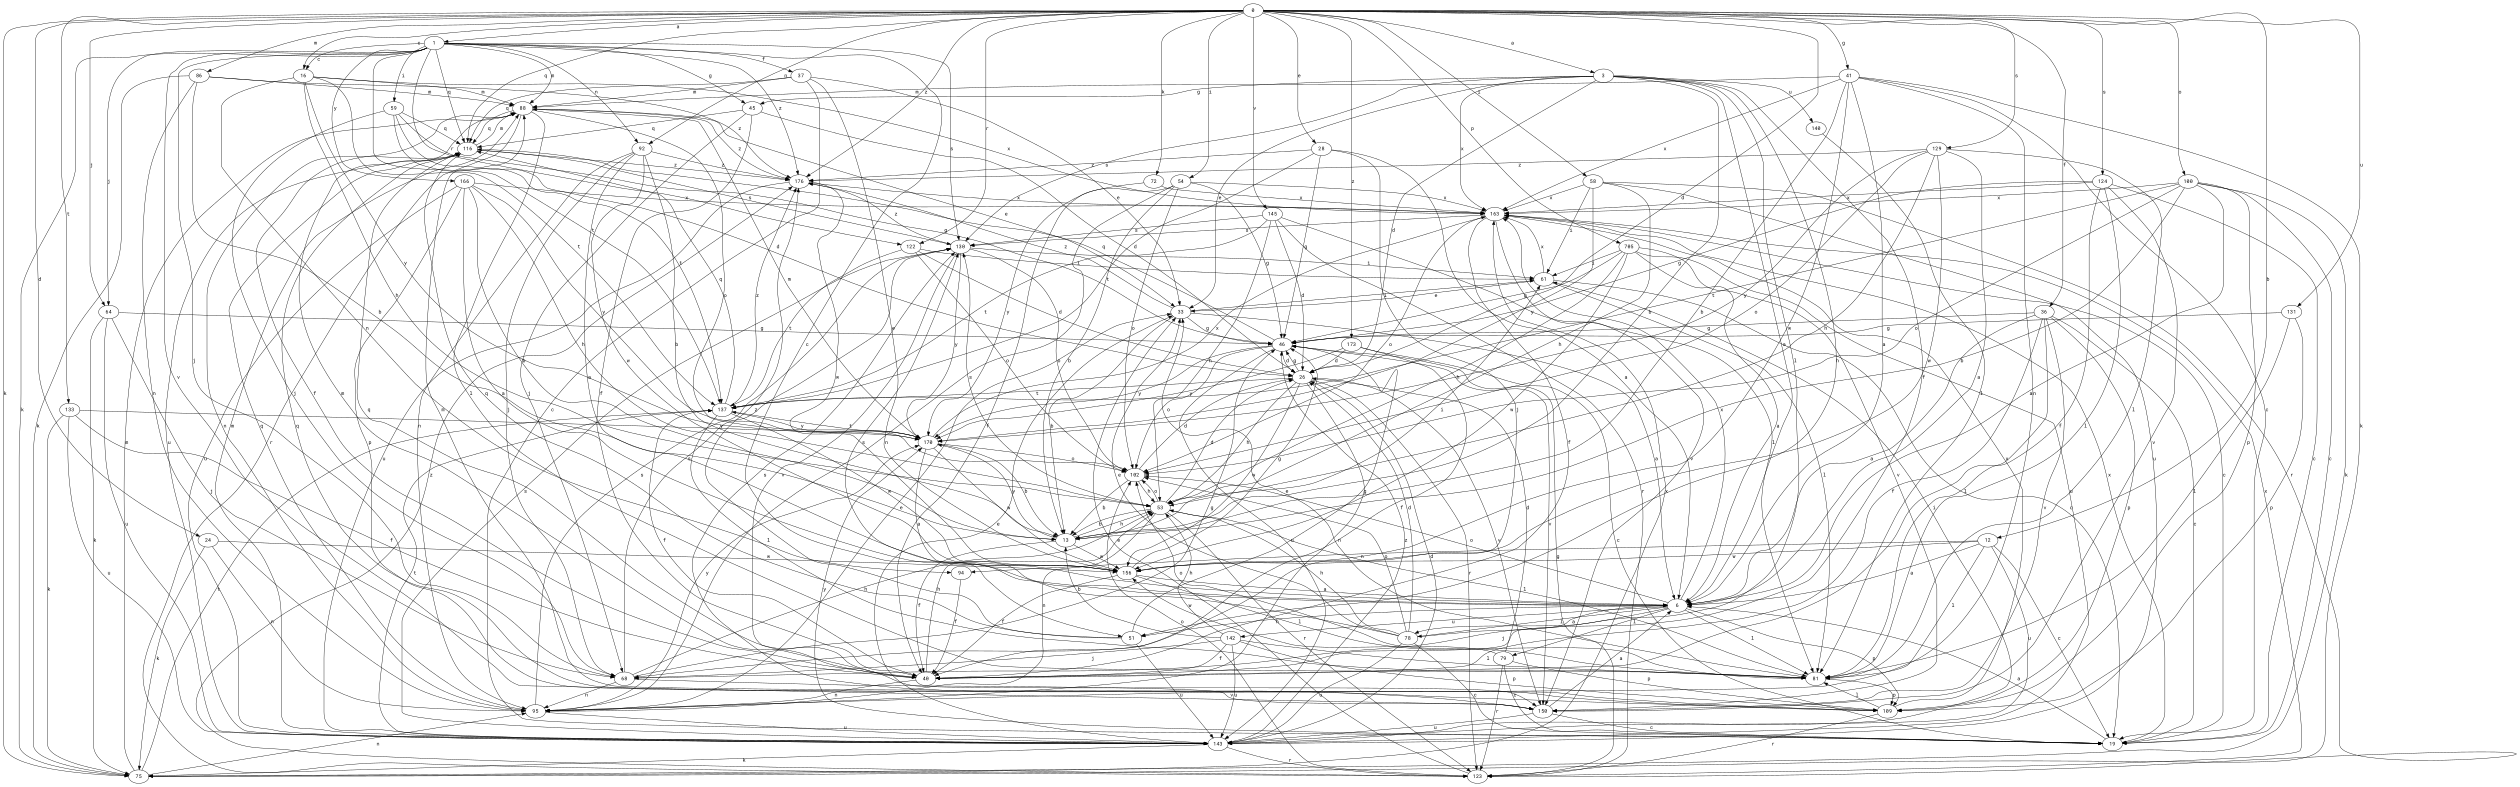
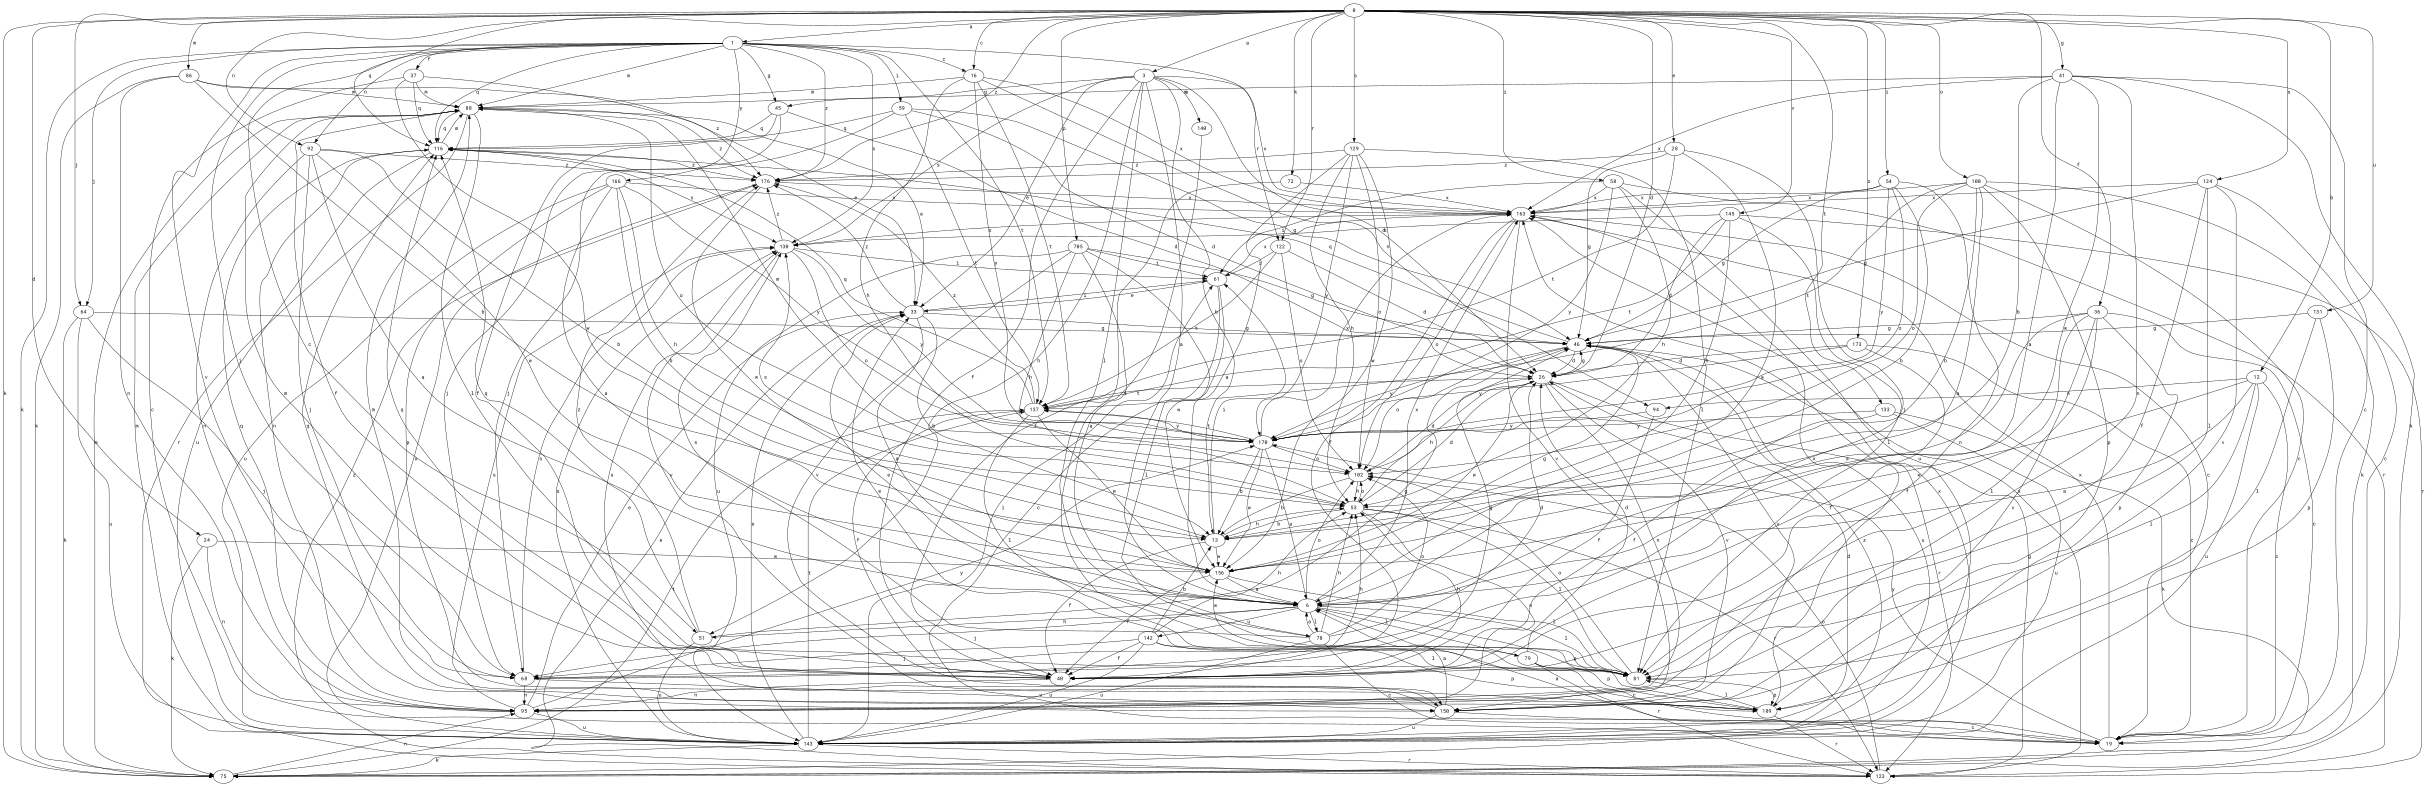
(1007, 483) -> (1480, 427)
